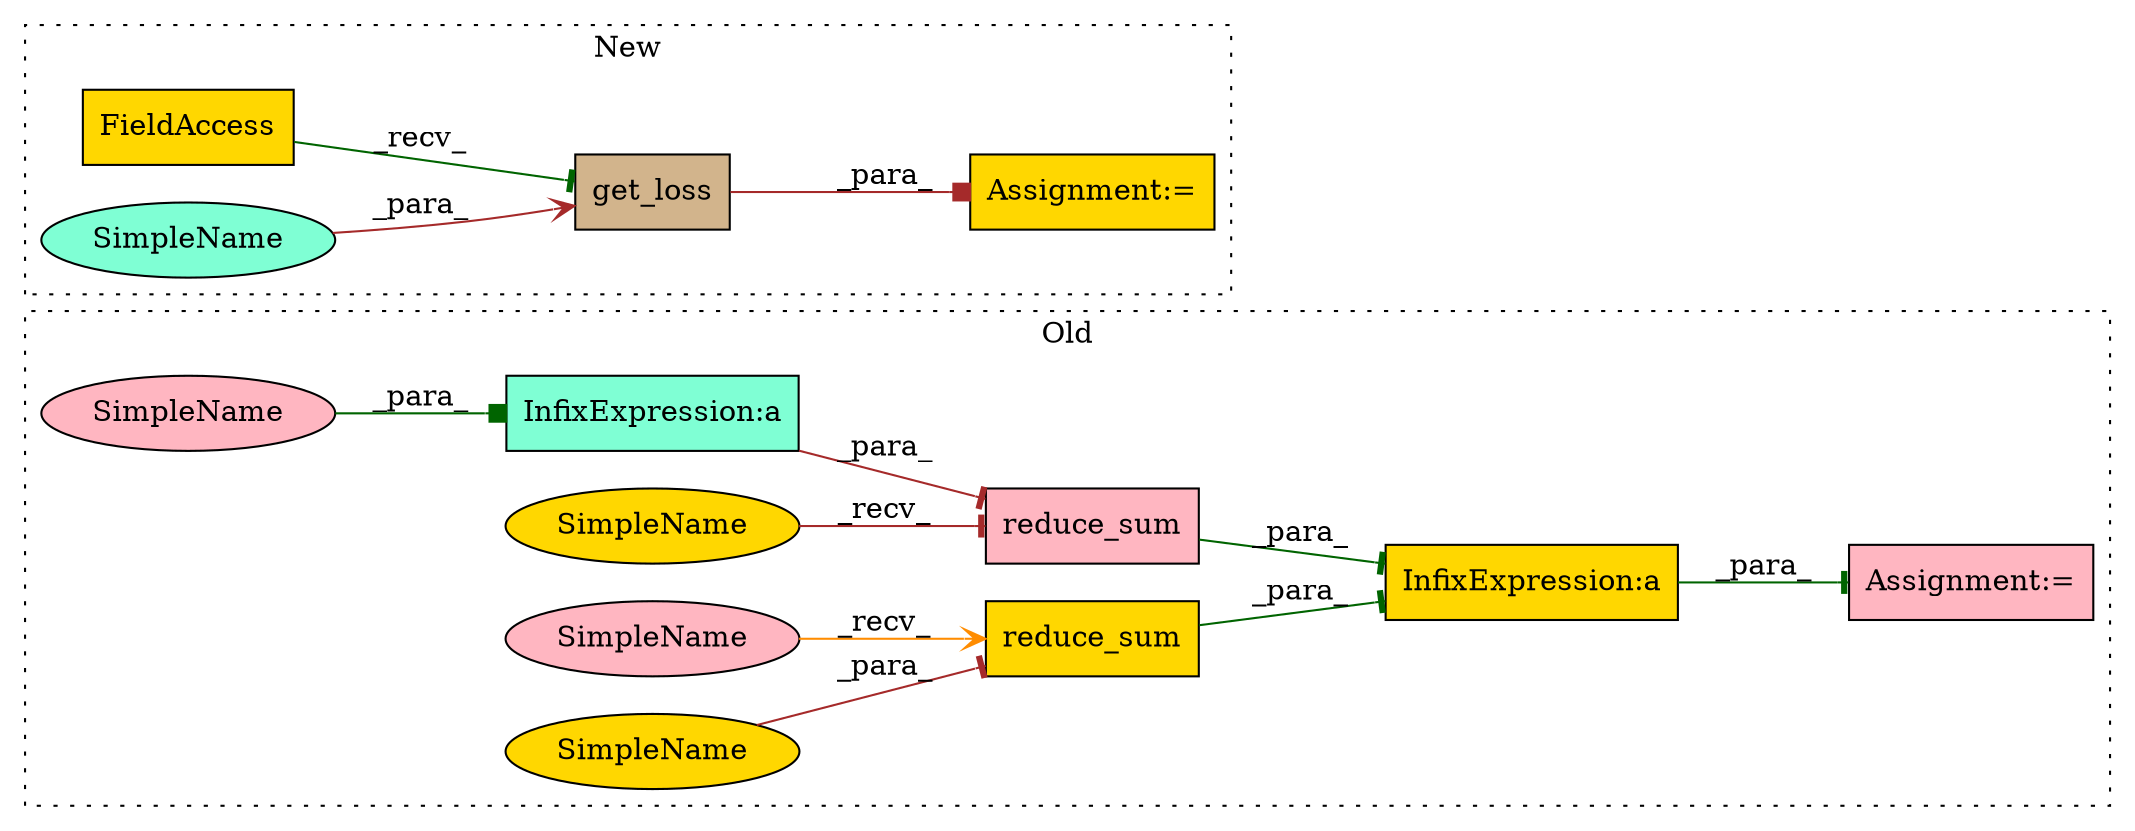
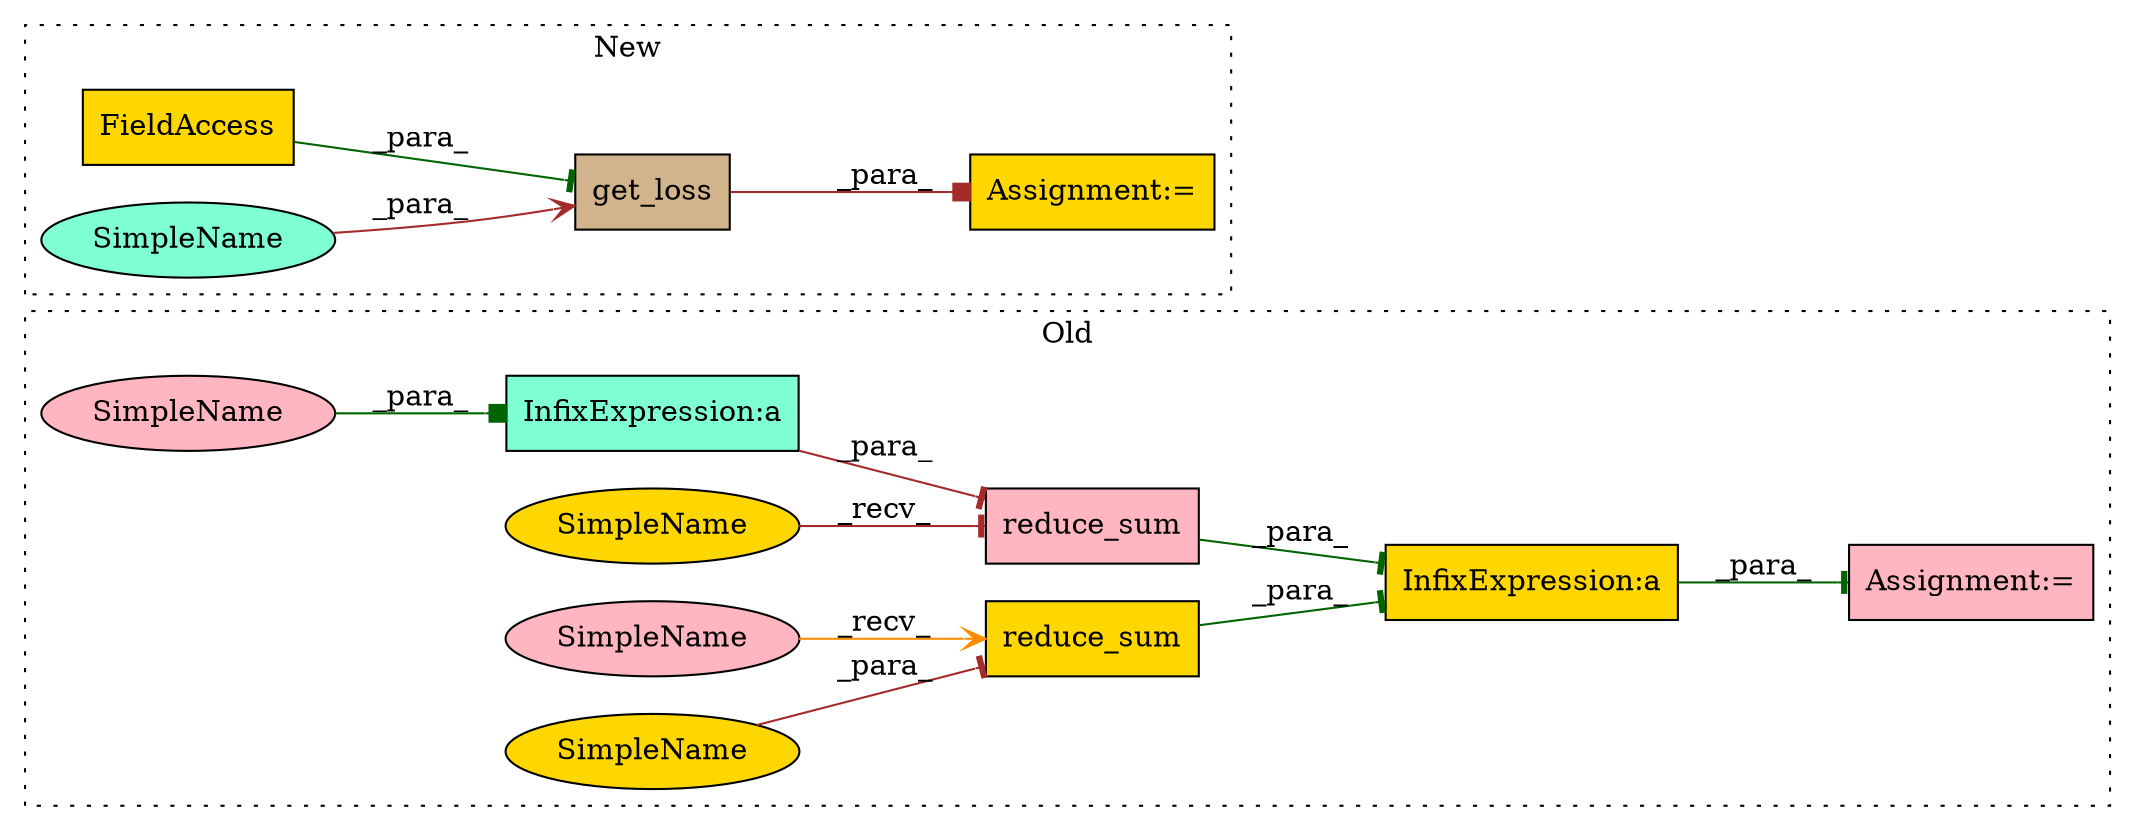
(420, 139) -> (420, 139)
